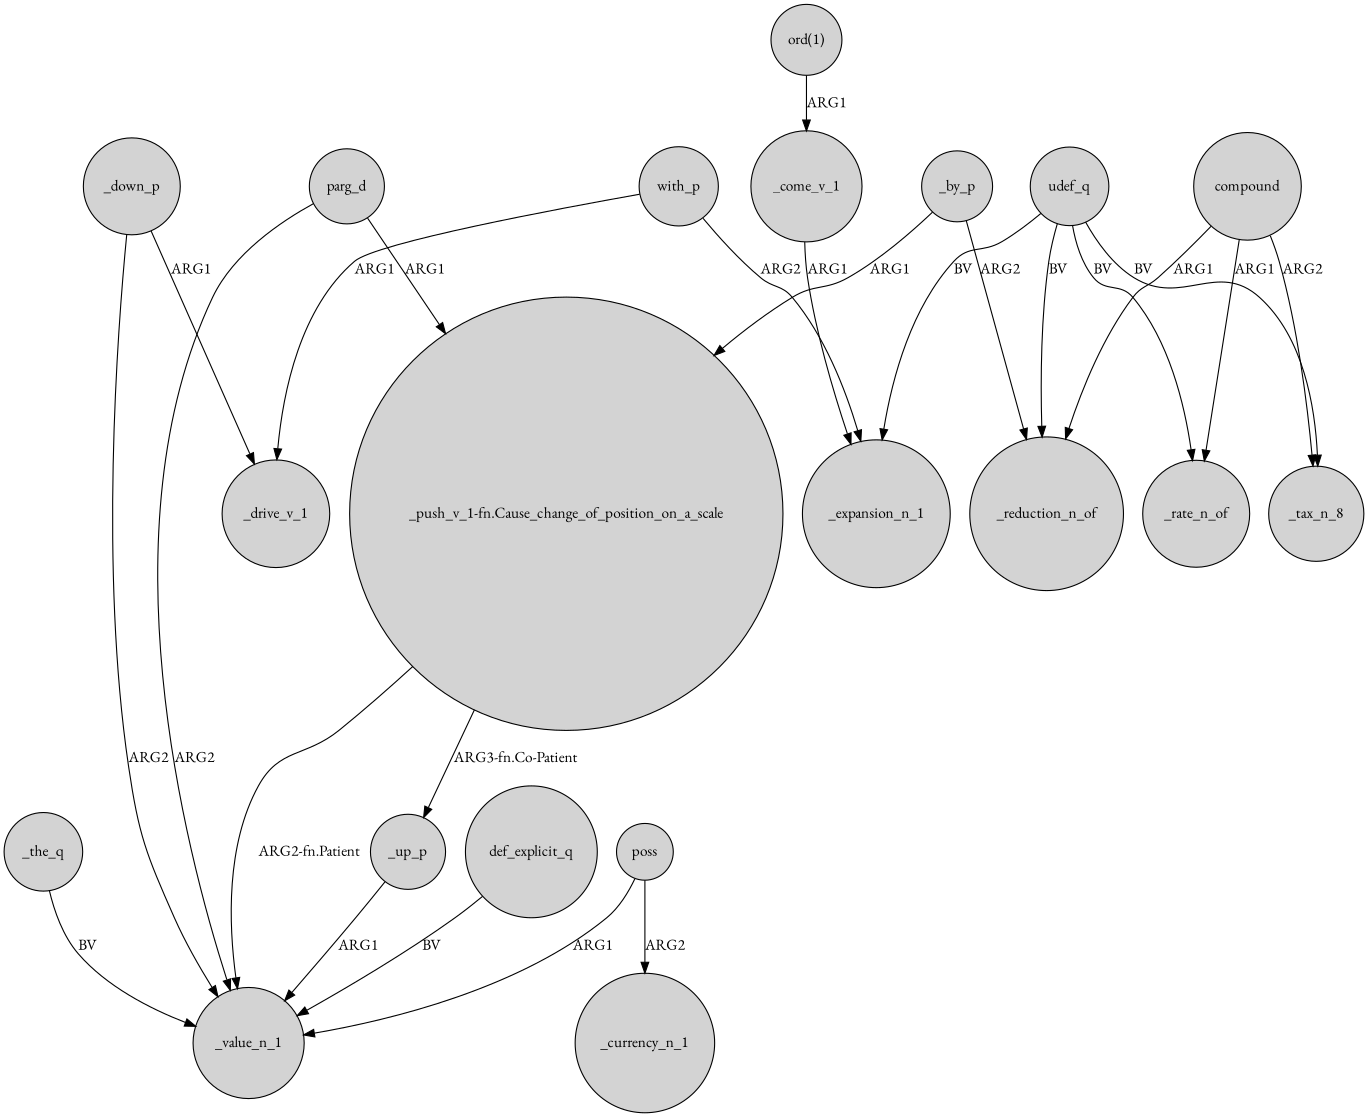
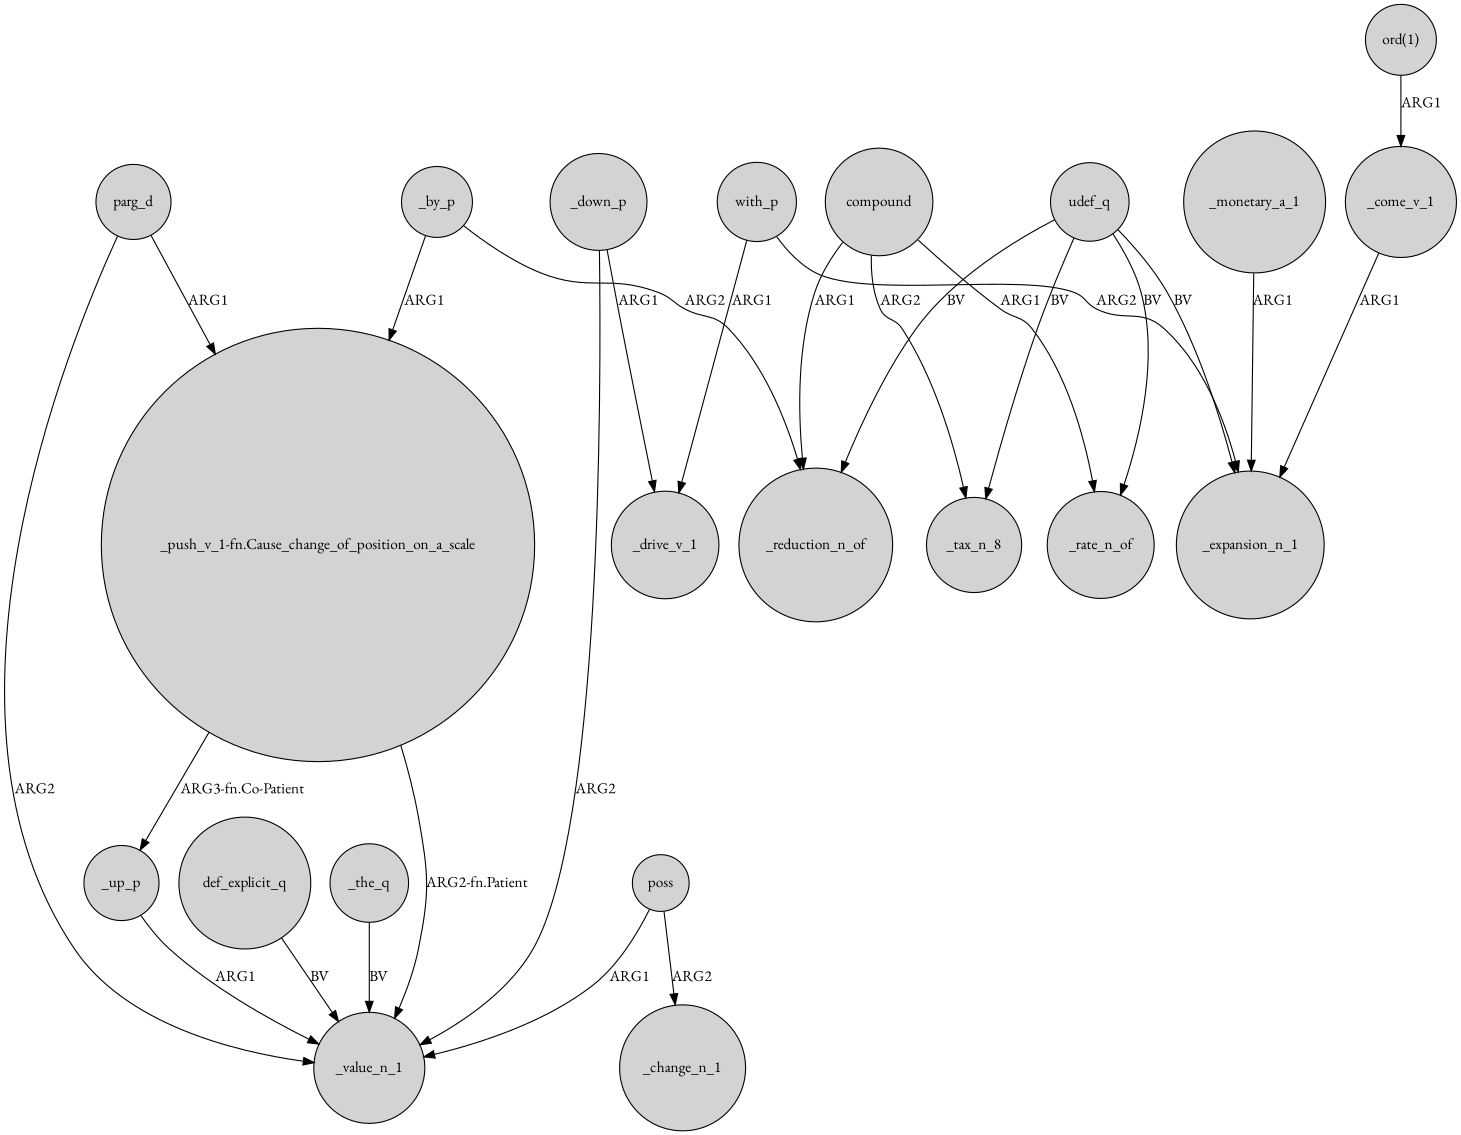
none -> (1255, 202)
(645, 1043) -> (683, 1068)
